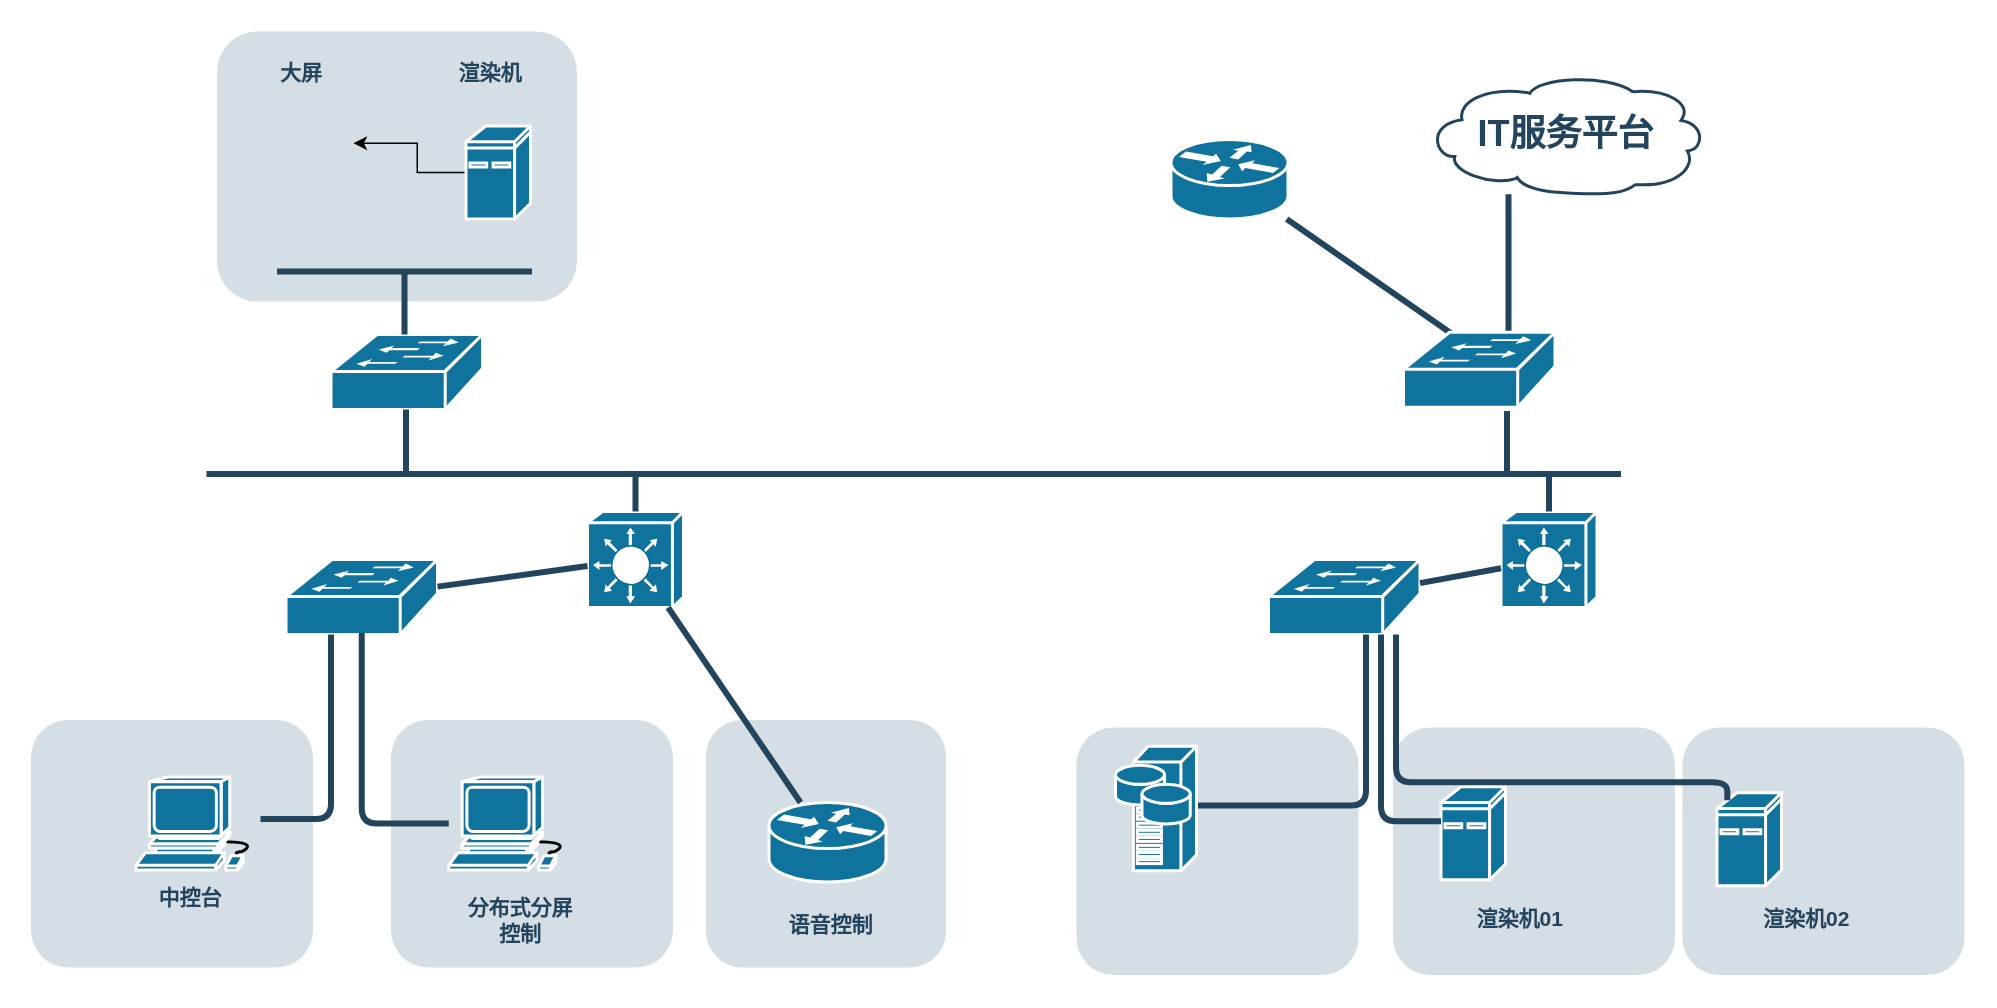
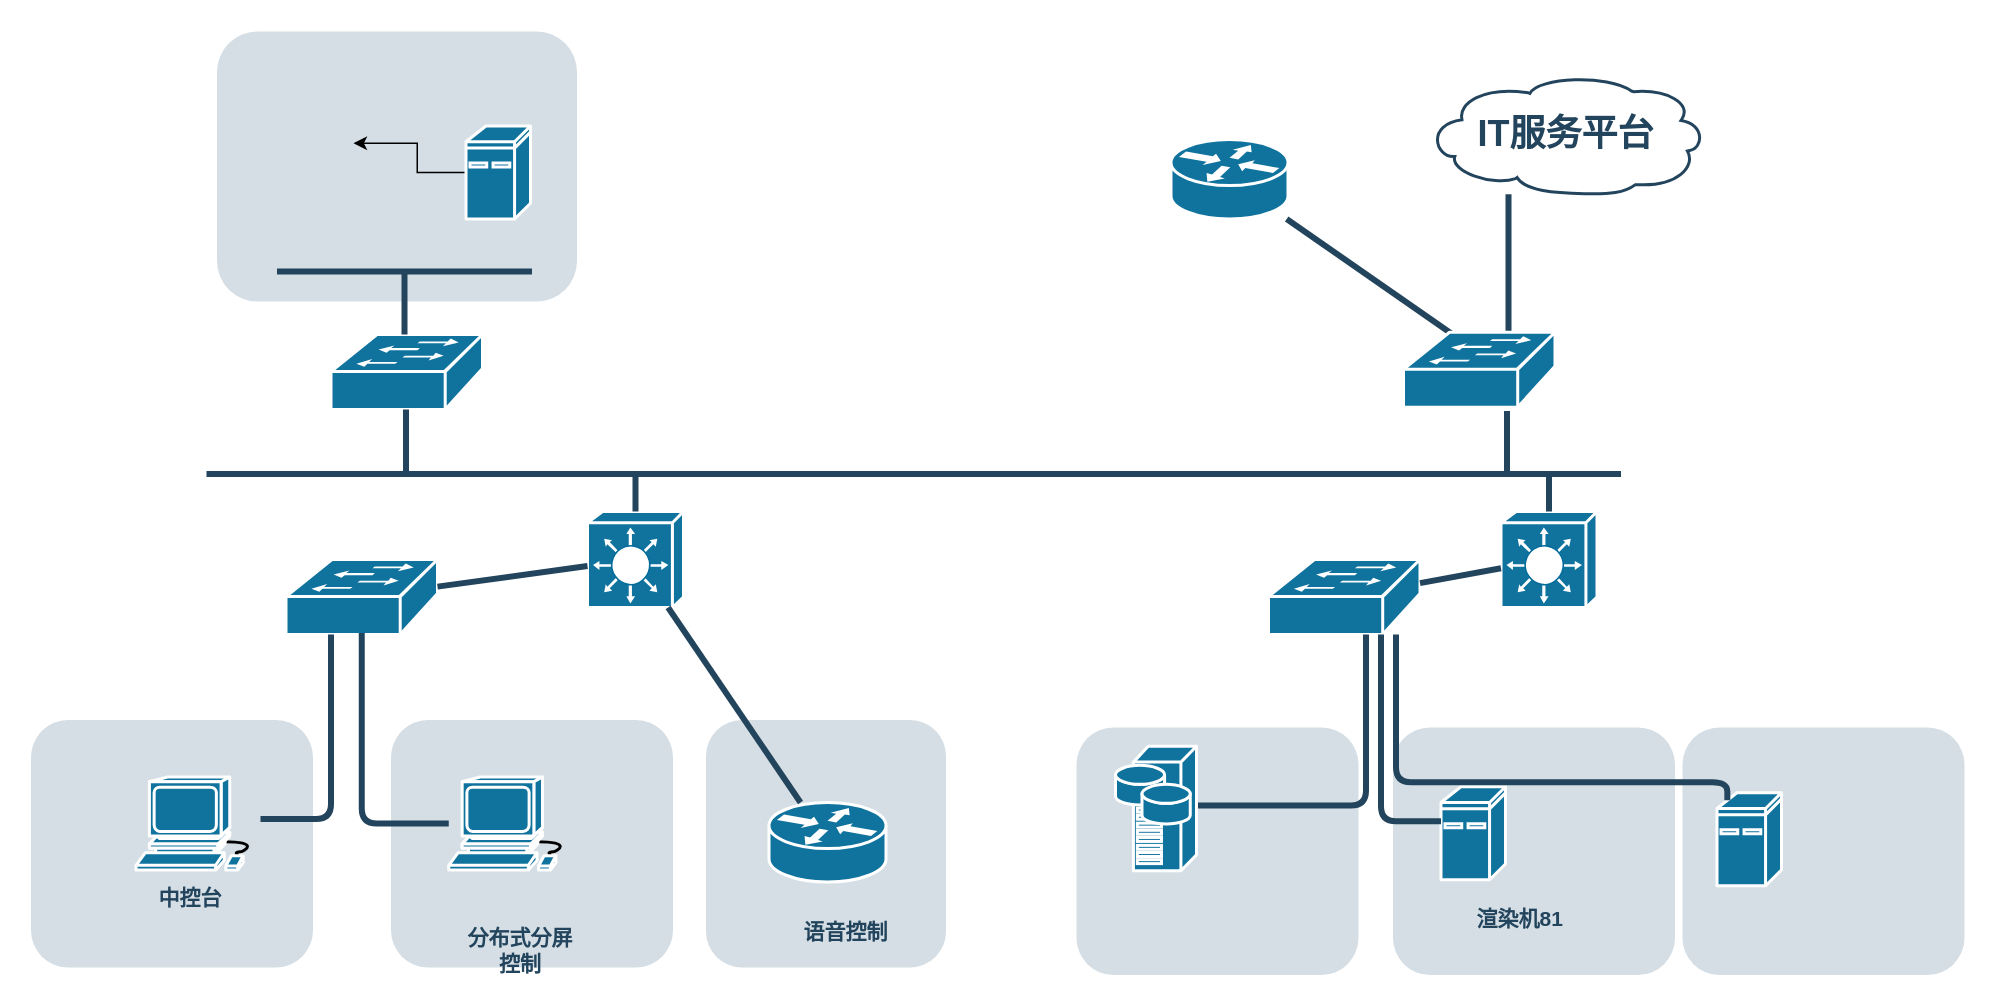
(302, 73) -> none
(491, 73) -> none
(1520, 919) -> (1520, 919)
(1807, 919) -> none
(521, 920) -> (521, 950)
(830, 925) -> (845, 932)
